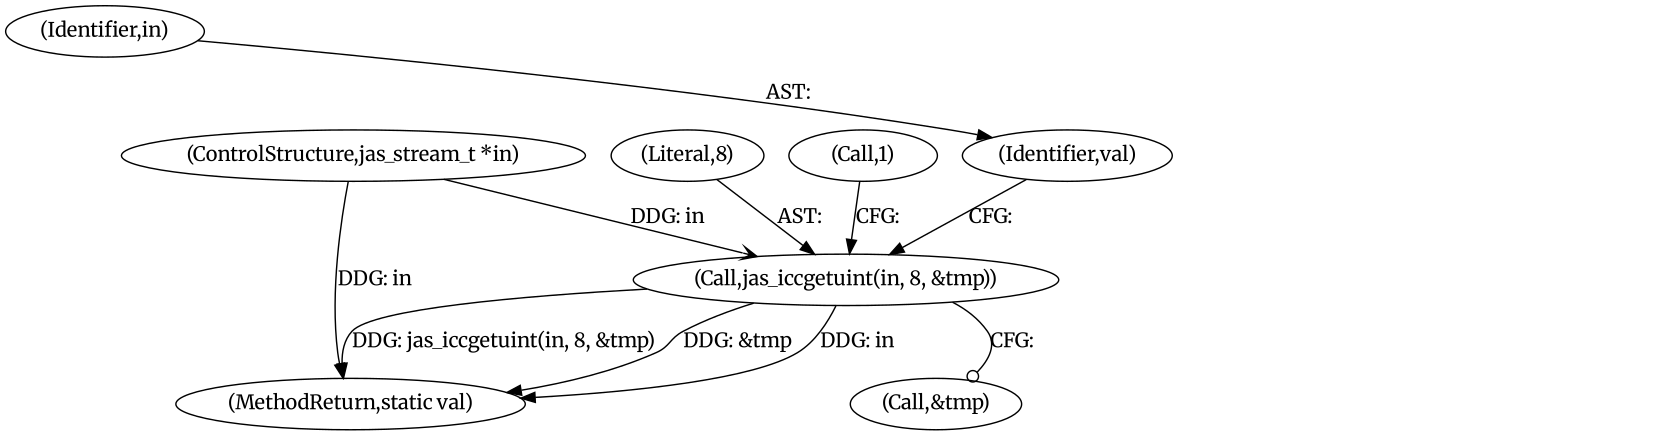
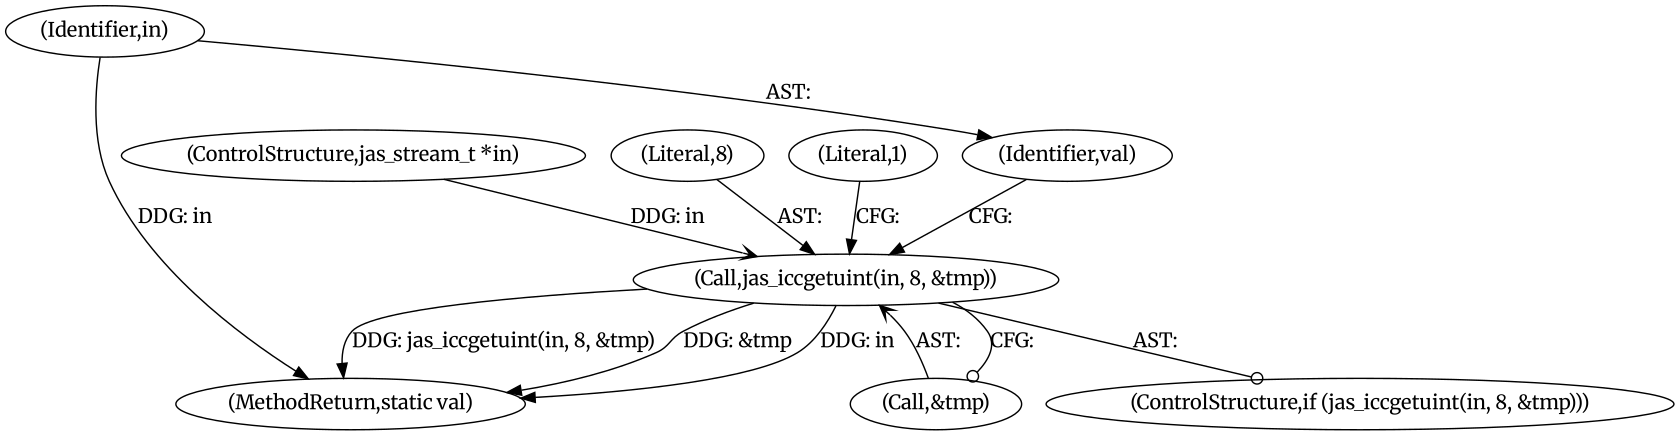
(863, 156) -> (863, 156)
(336, 273) -> (147, 242)
none -> (913, 344)
none -> (1360, 404)
